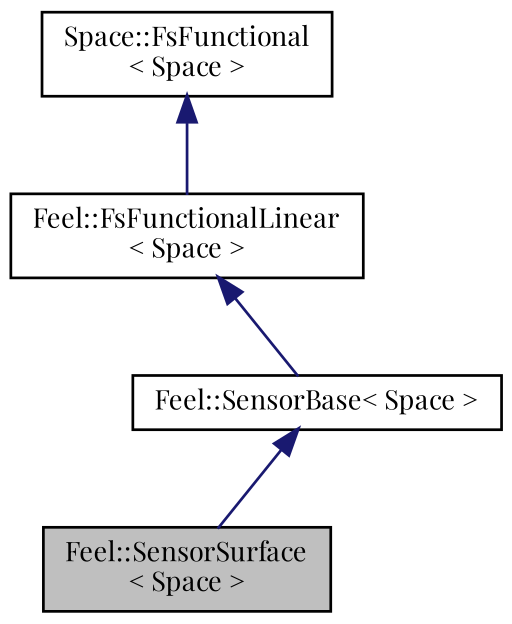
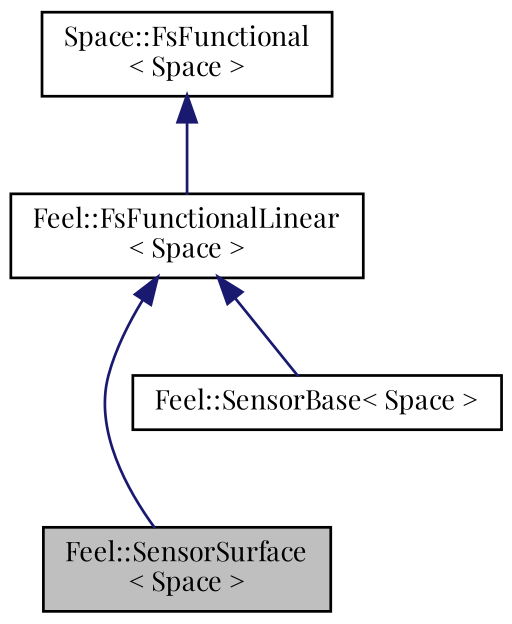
(249, 489) -> (106, 416)
